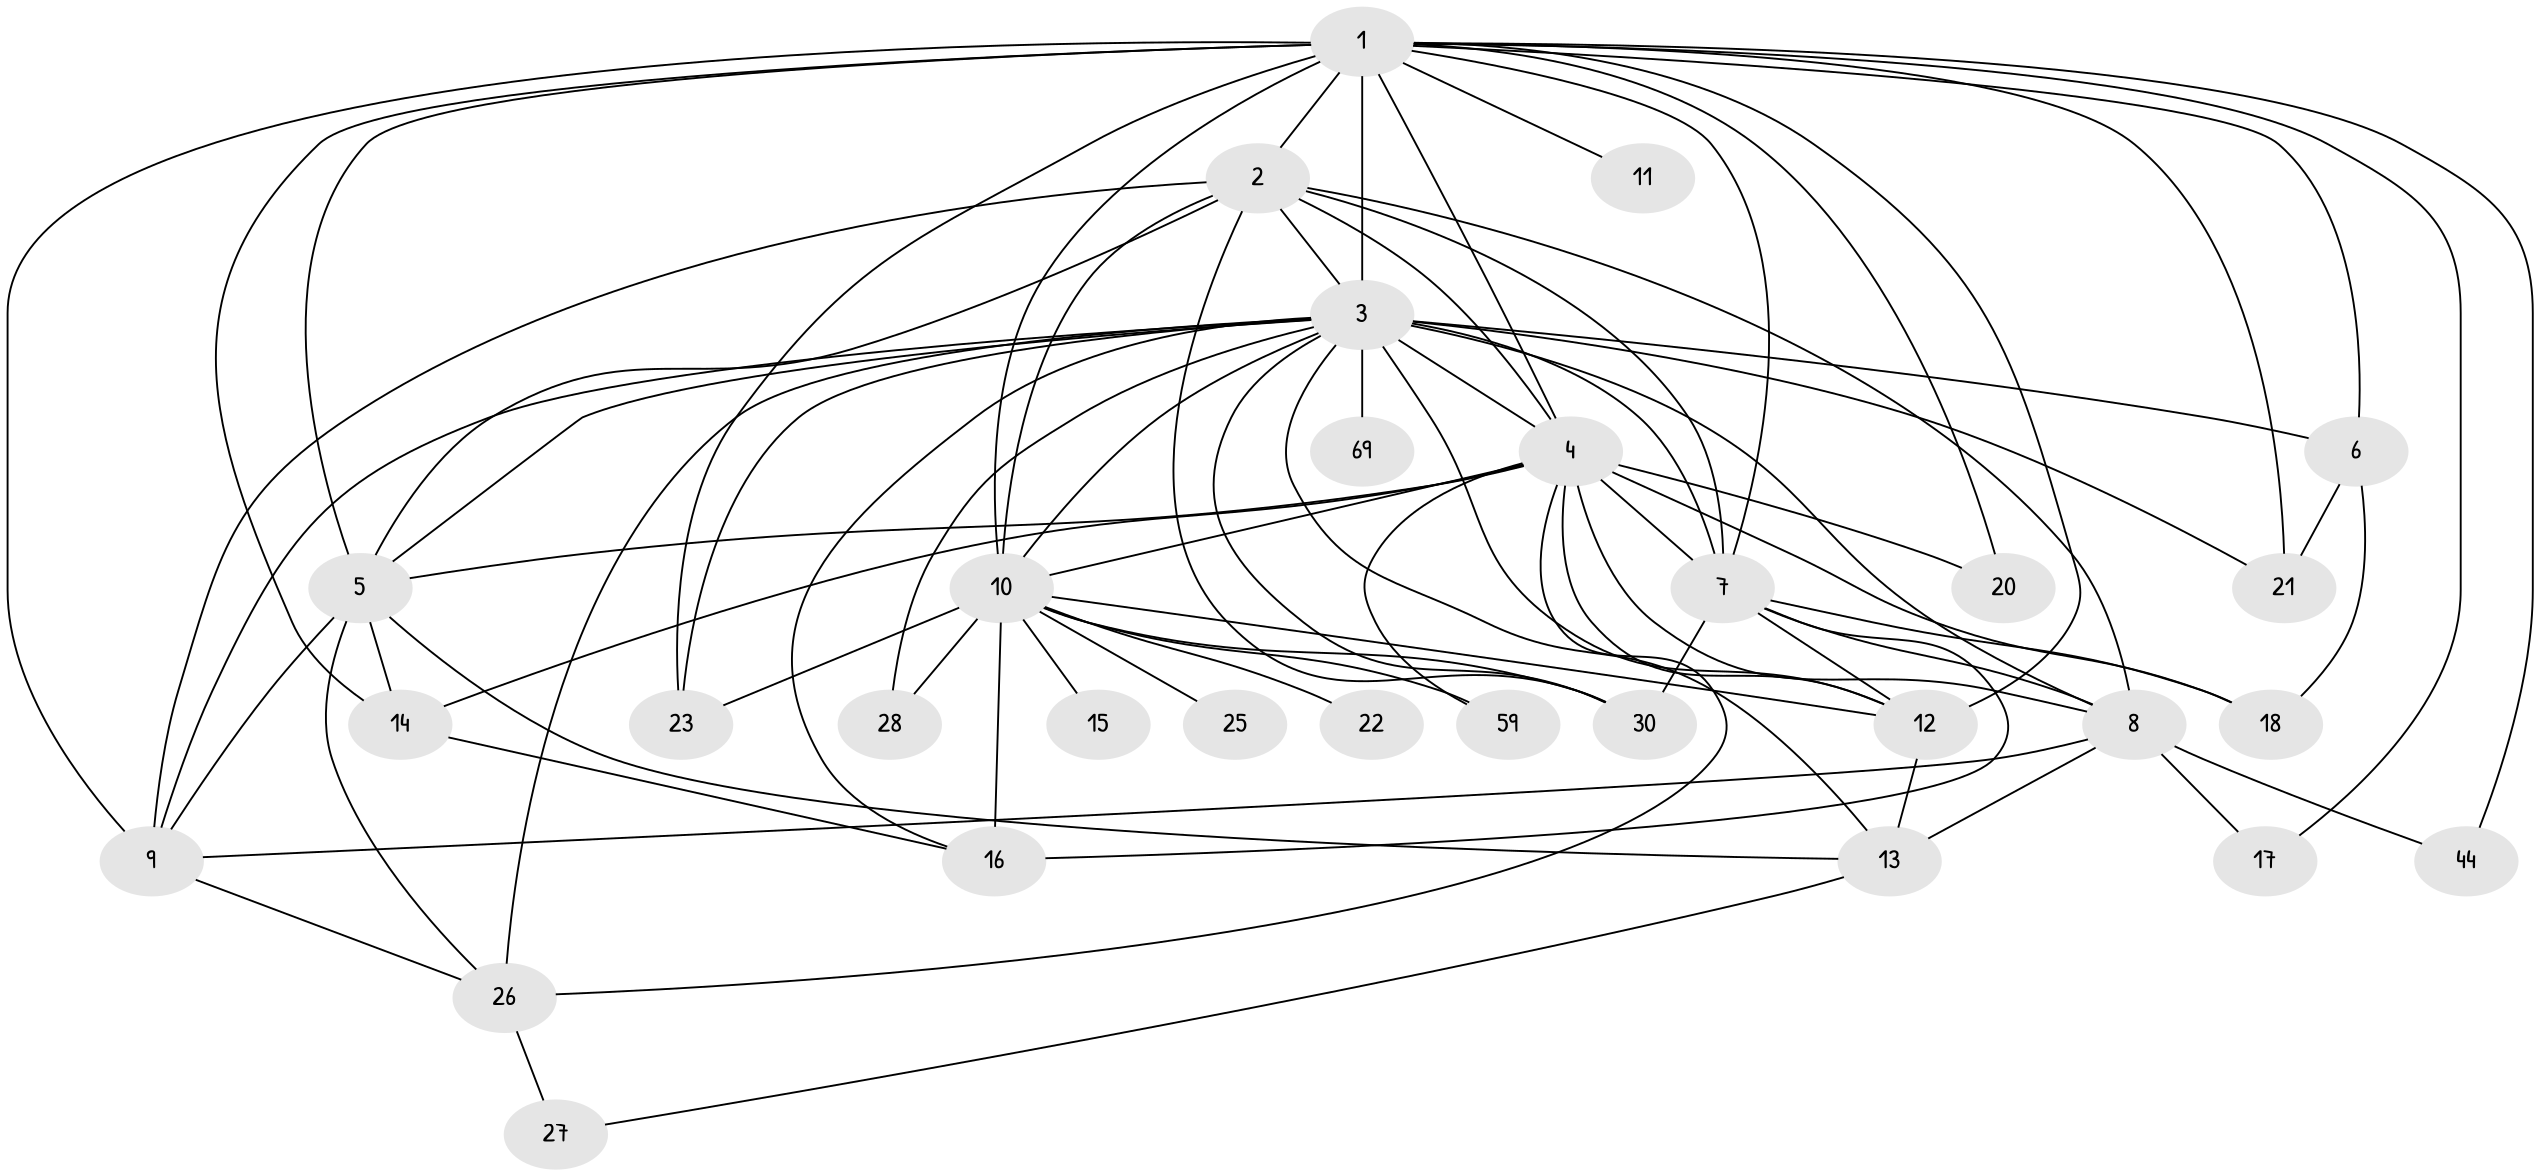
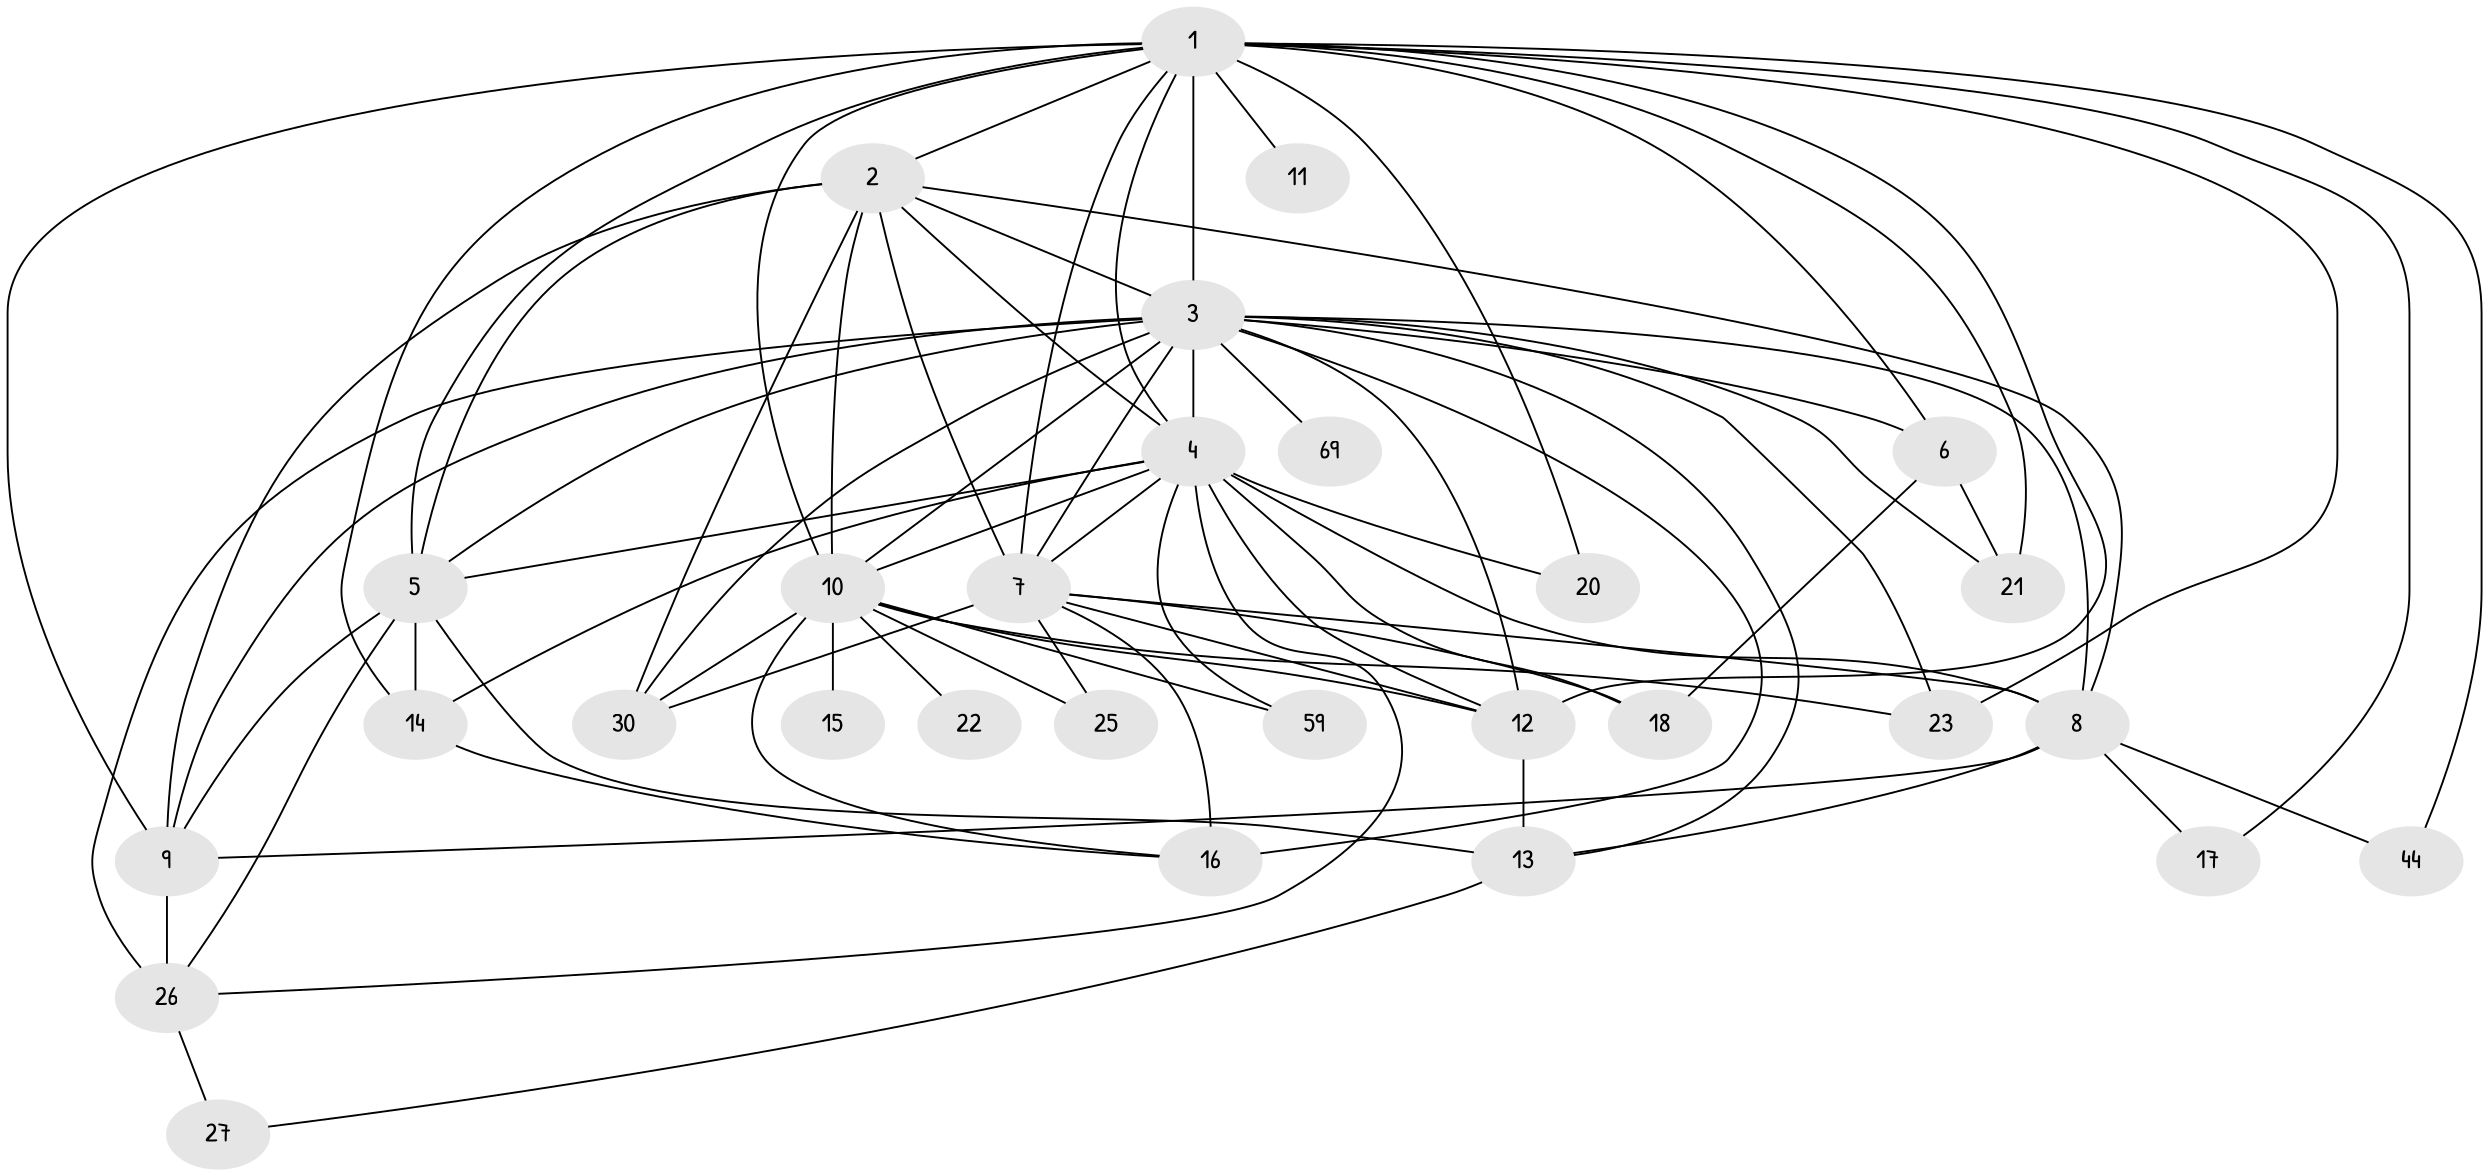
none -> (1070, 667)
(890, 725) -> none
